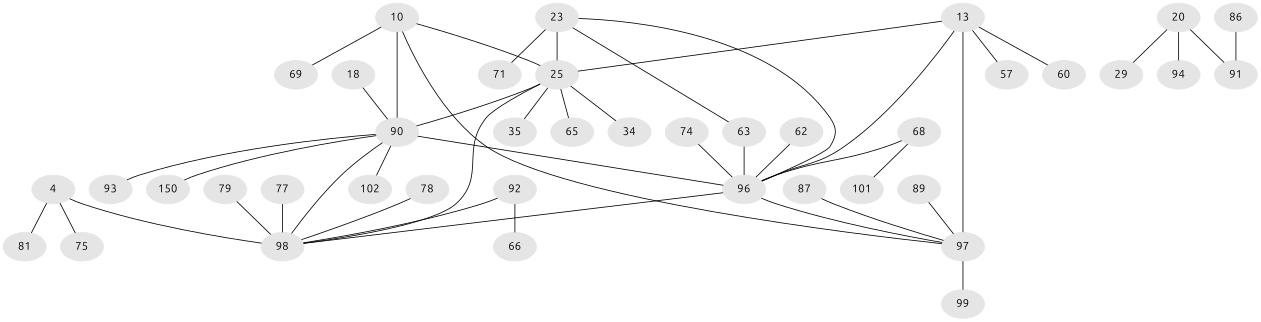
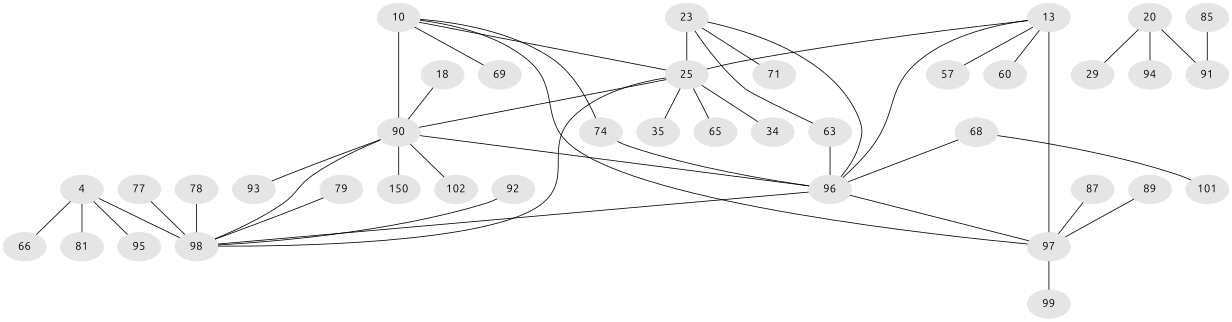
(1236, 18) -> (1207, 18)
none -> (543, 53)
(801, 132) -> none
(515, 223) -> (53, 218)
(82, 247) -> (139, 247)
